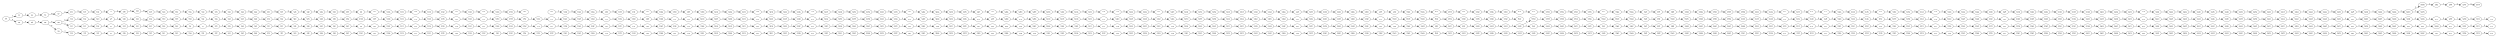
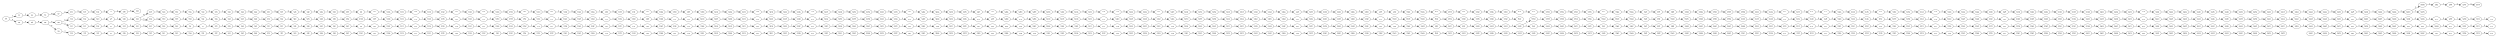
(143, 11) -> (143, 16)
none -> (538, 12)
(2297, 33) -> none
